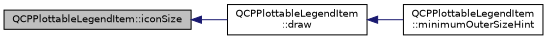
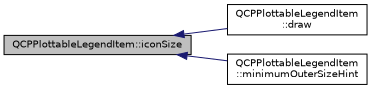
(390, 20) -> (207, 58)
